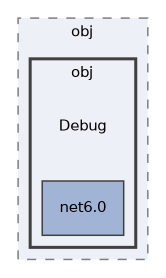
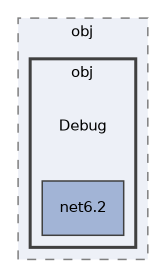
(83, 208) -> (83, 208)
